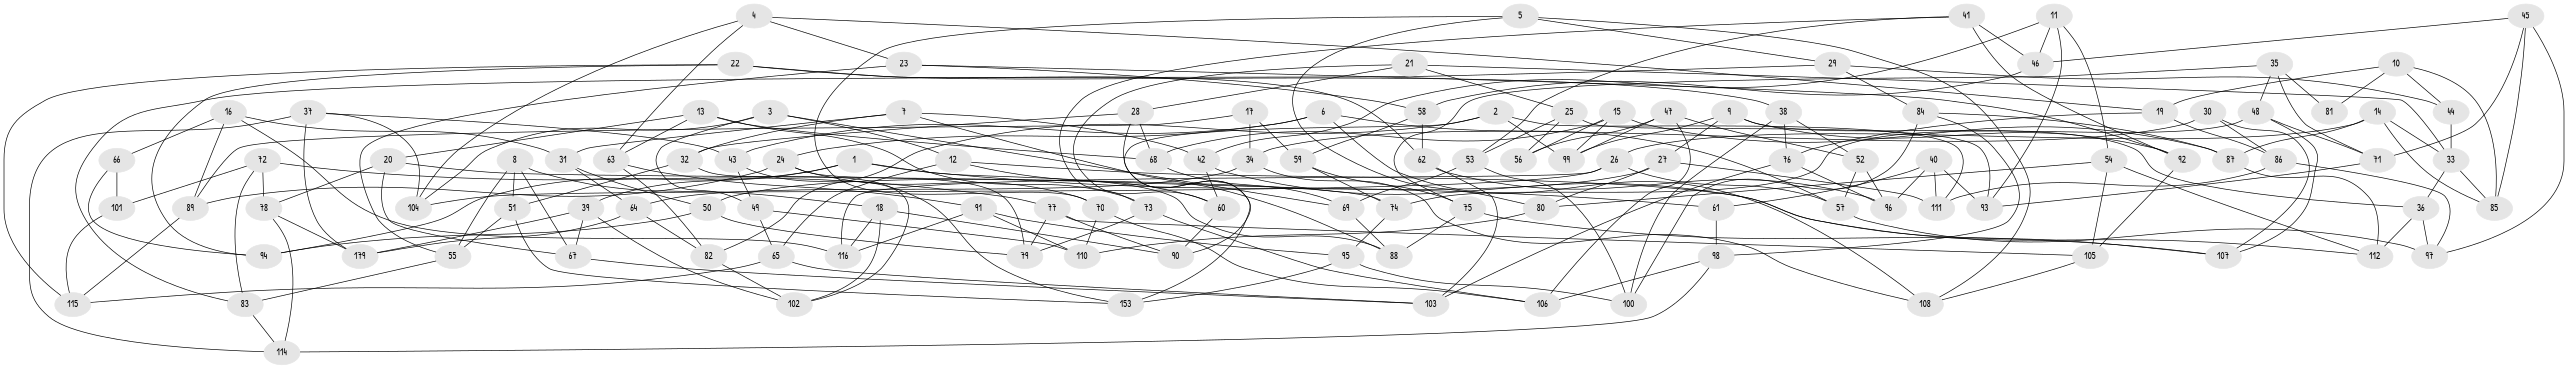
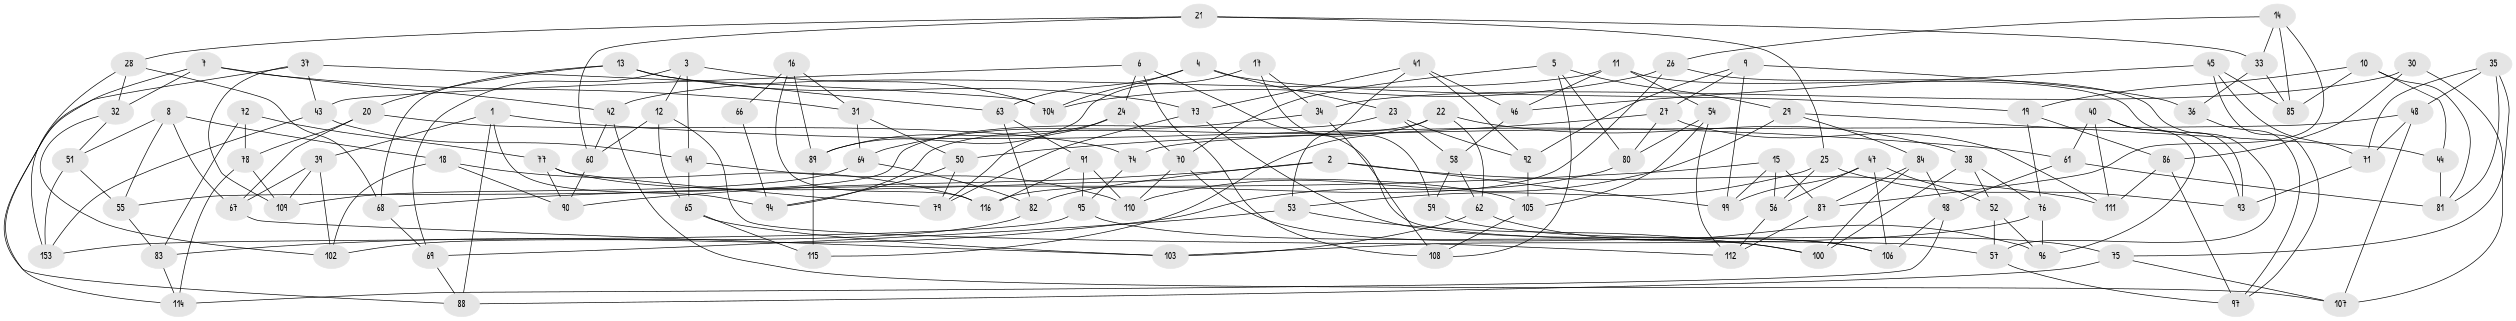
(2451, 132) -> (2440, 184)
(1346, 184) -> none
none -> (2254, 187)
(117, 208) -> none
(414, 208) -> (1048, 112)
(2398, 232) -> (1756, 228)
(360, 257) -> (282, 208)
